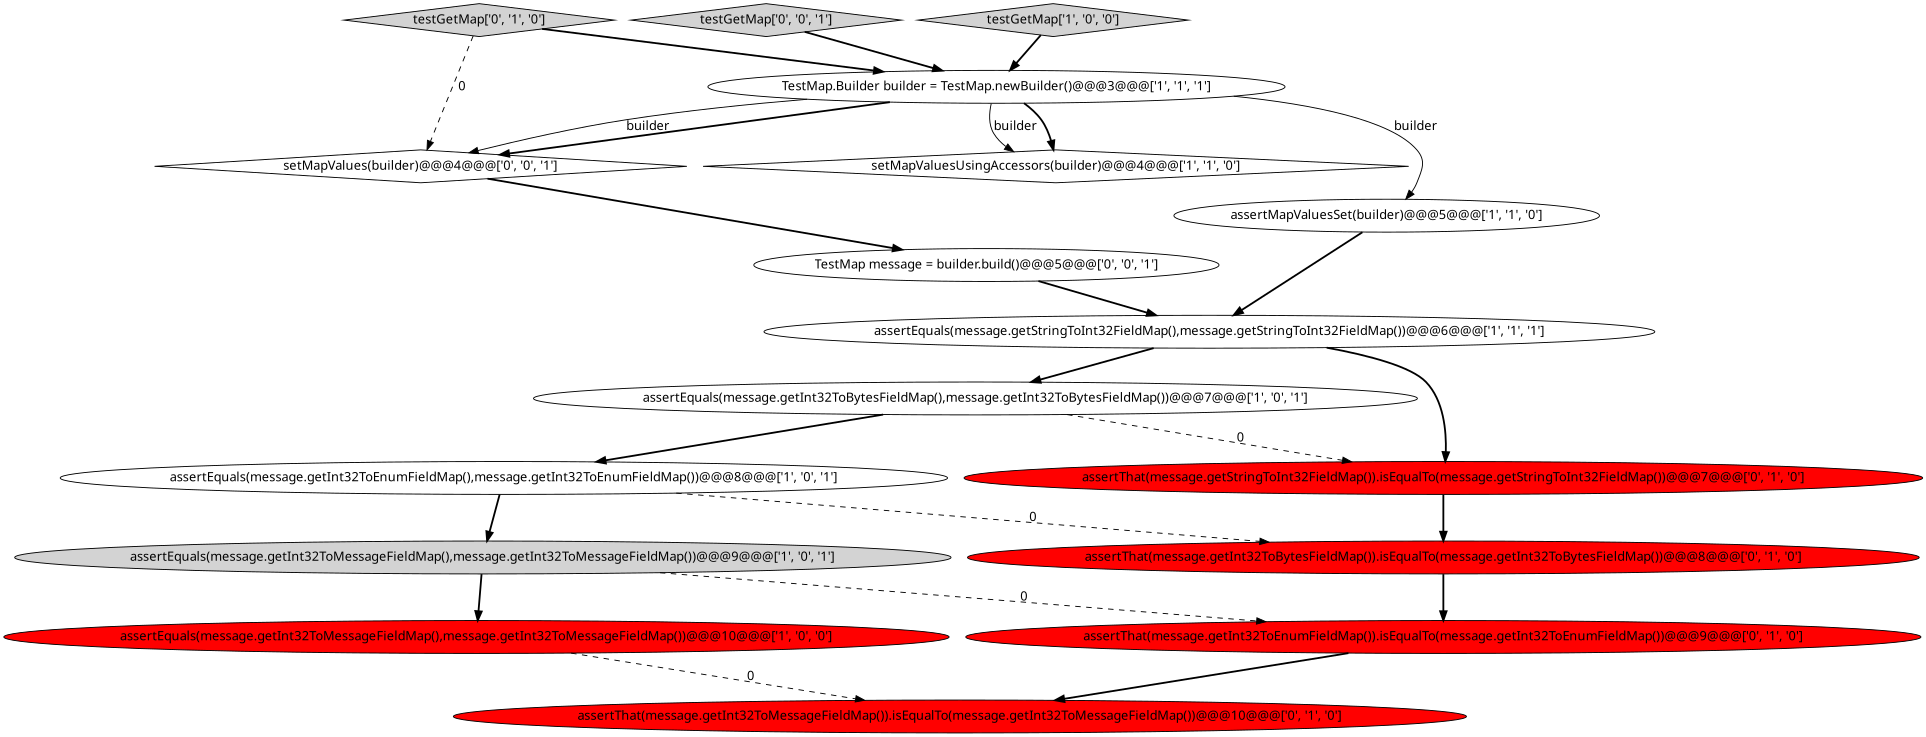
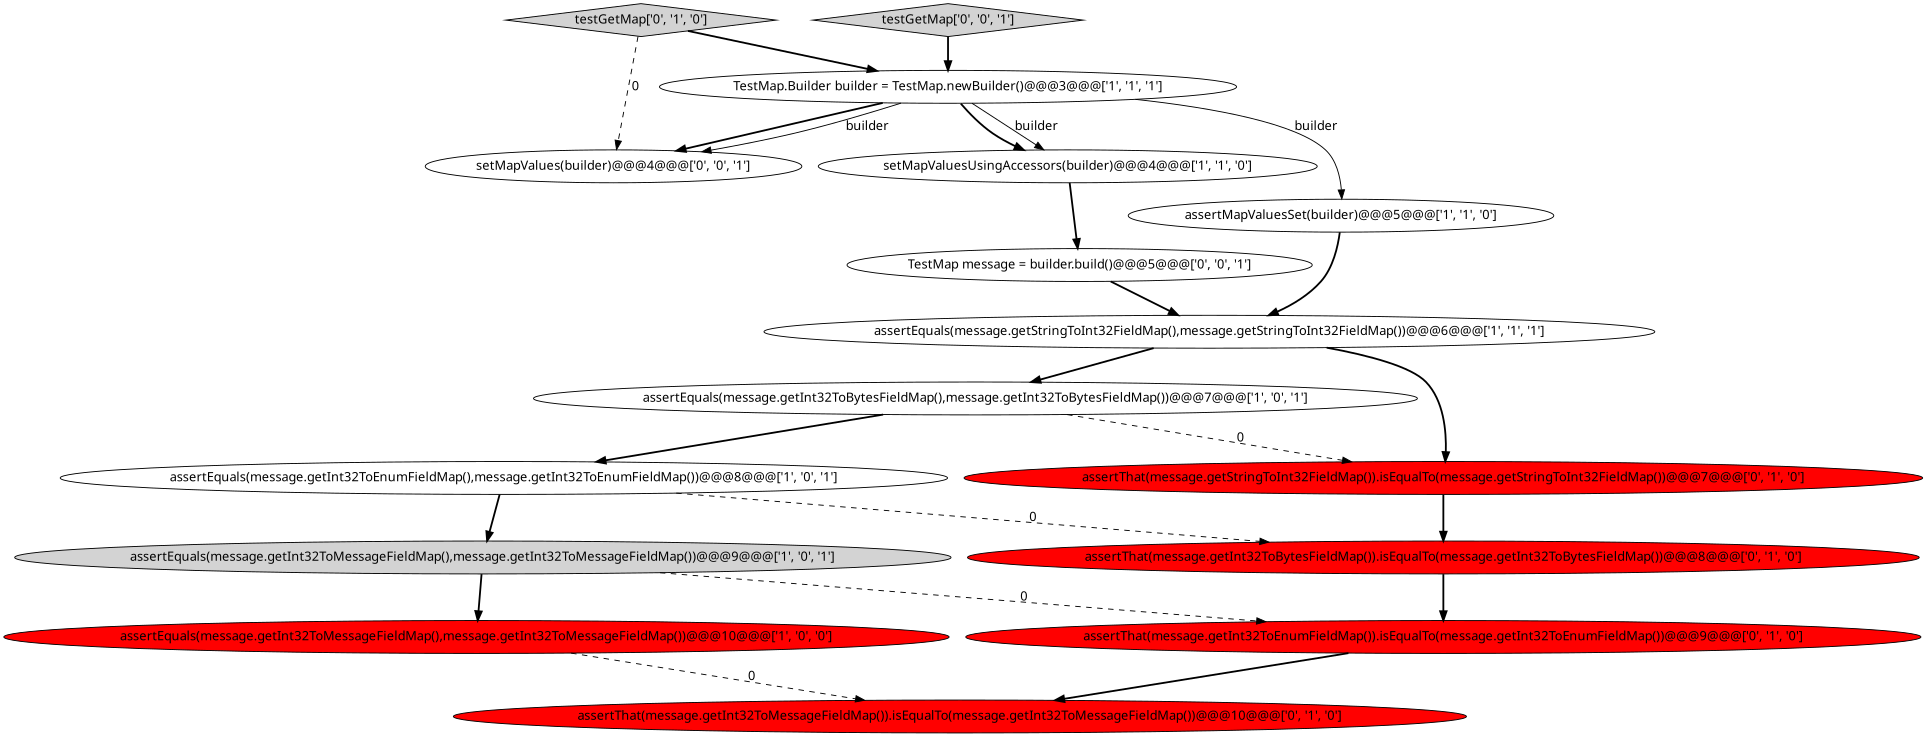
(1053, 20) -> none
(421, 166) -> (614, 166)
(1056, 166) -> (1068, 166)
(690, 213) -> (1073, 211)
